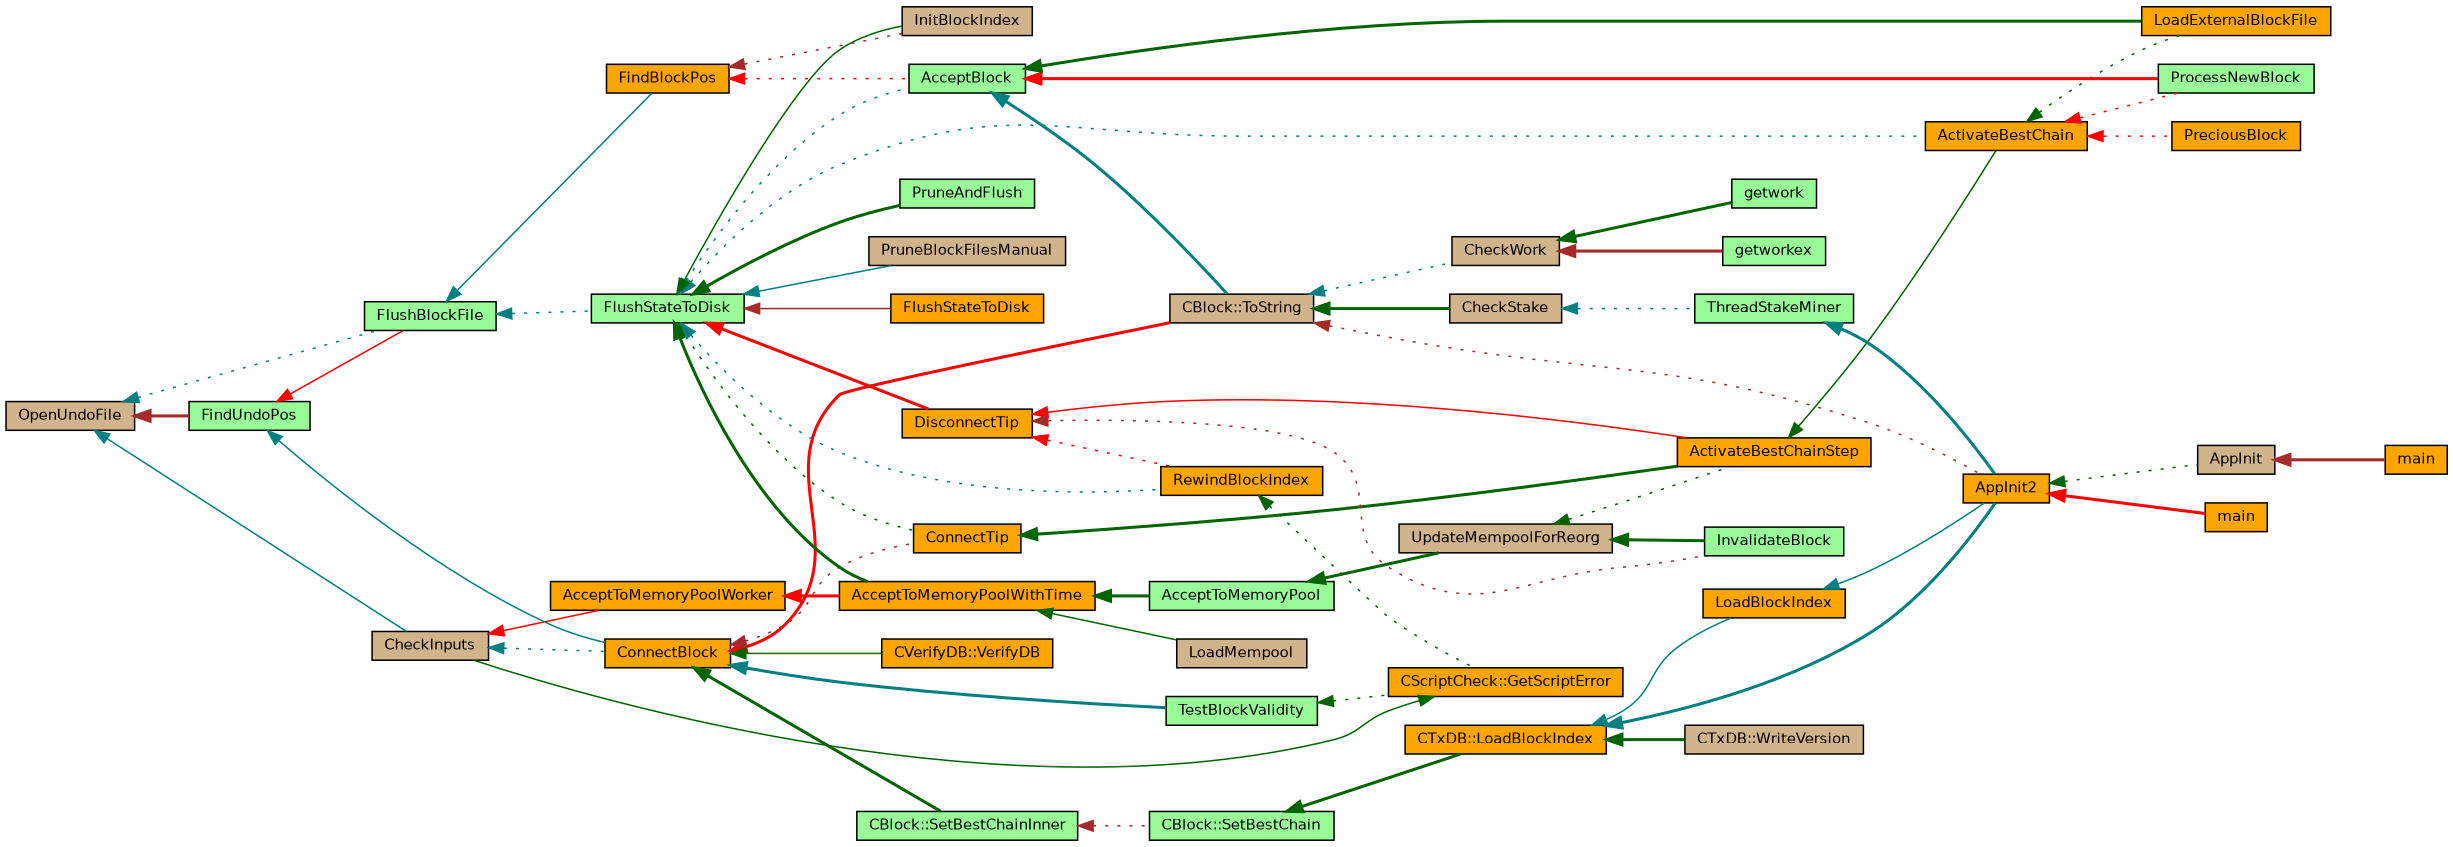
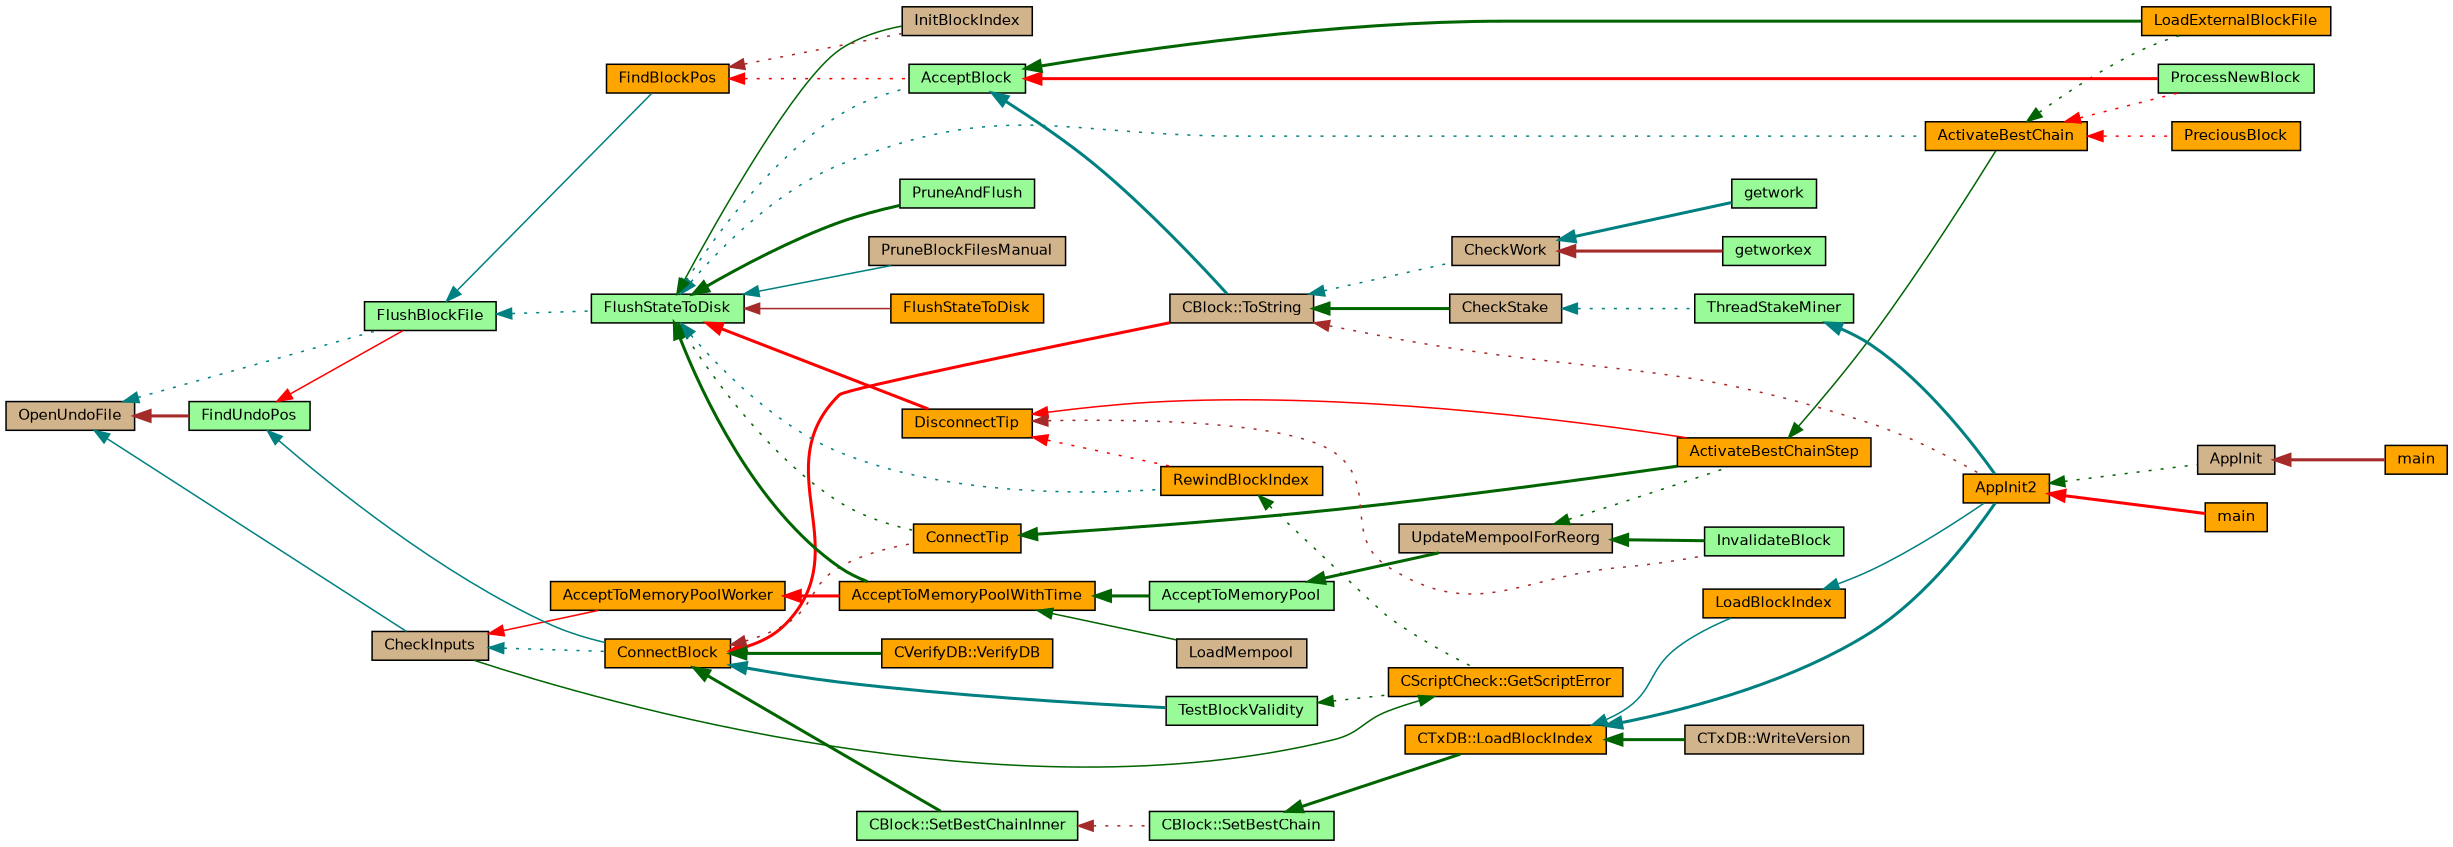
(1653, 219) -> (1653, 219)
(814, 653) -> (814, 653)
